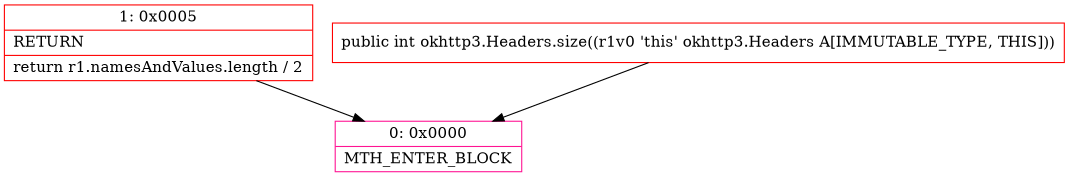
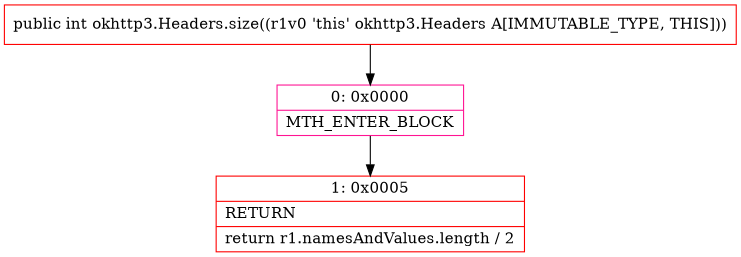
(305, 99) -> (370, 150)
